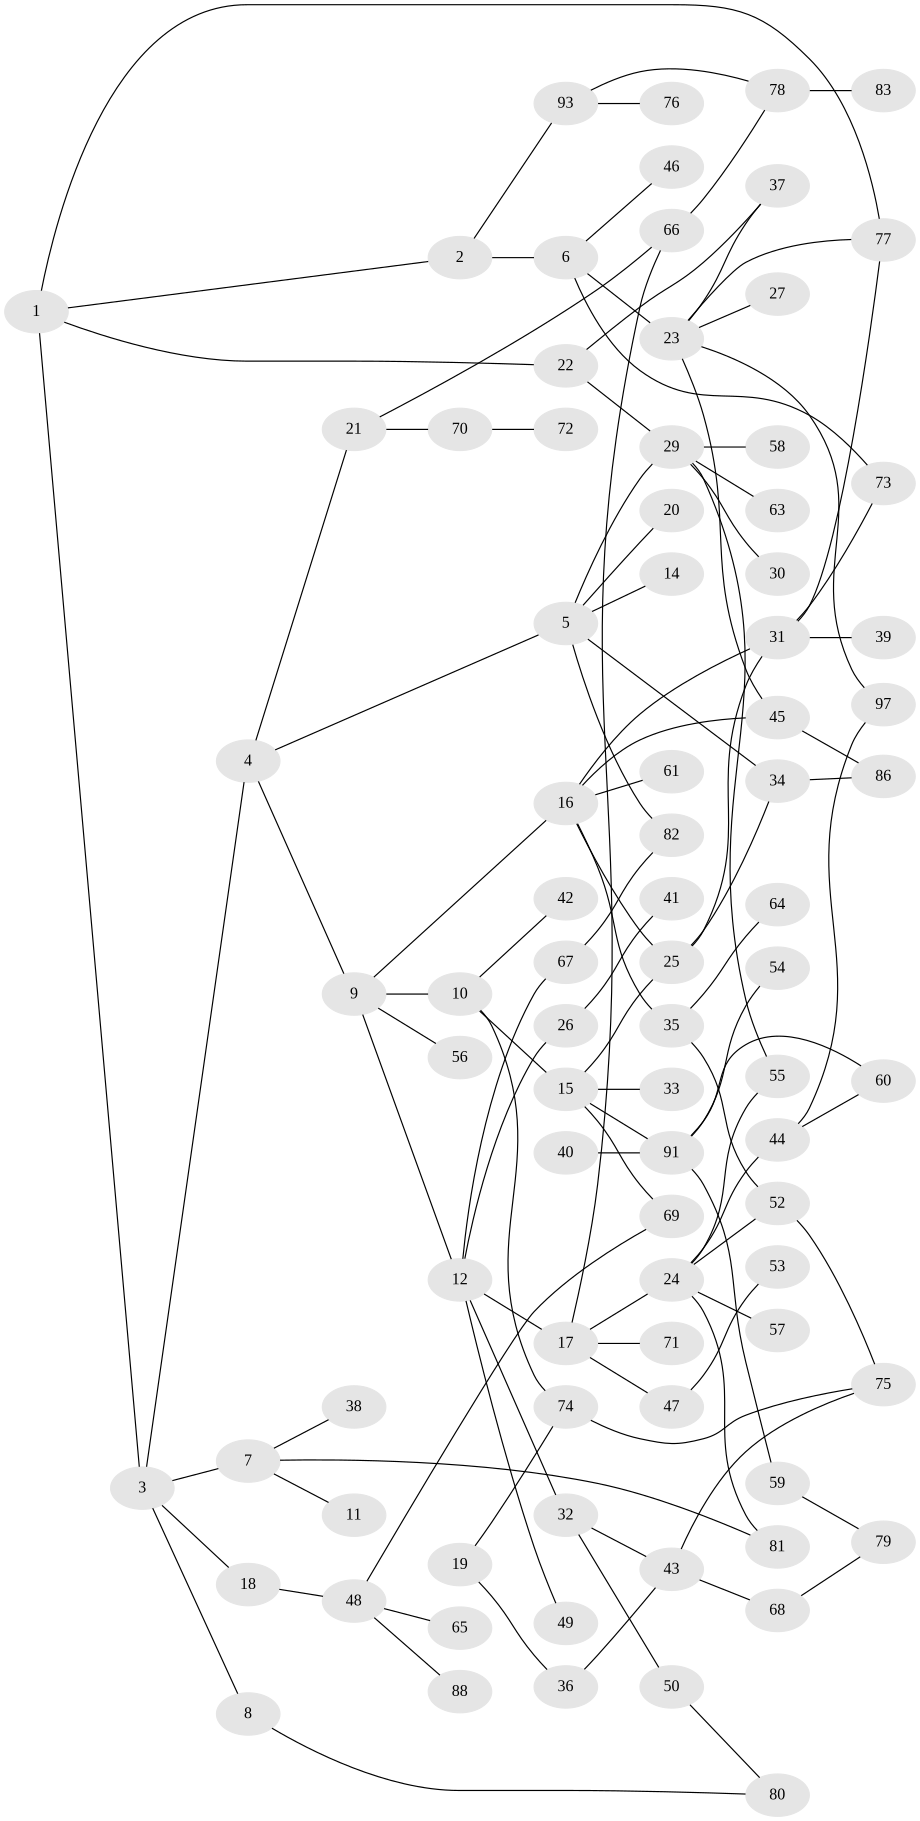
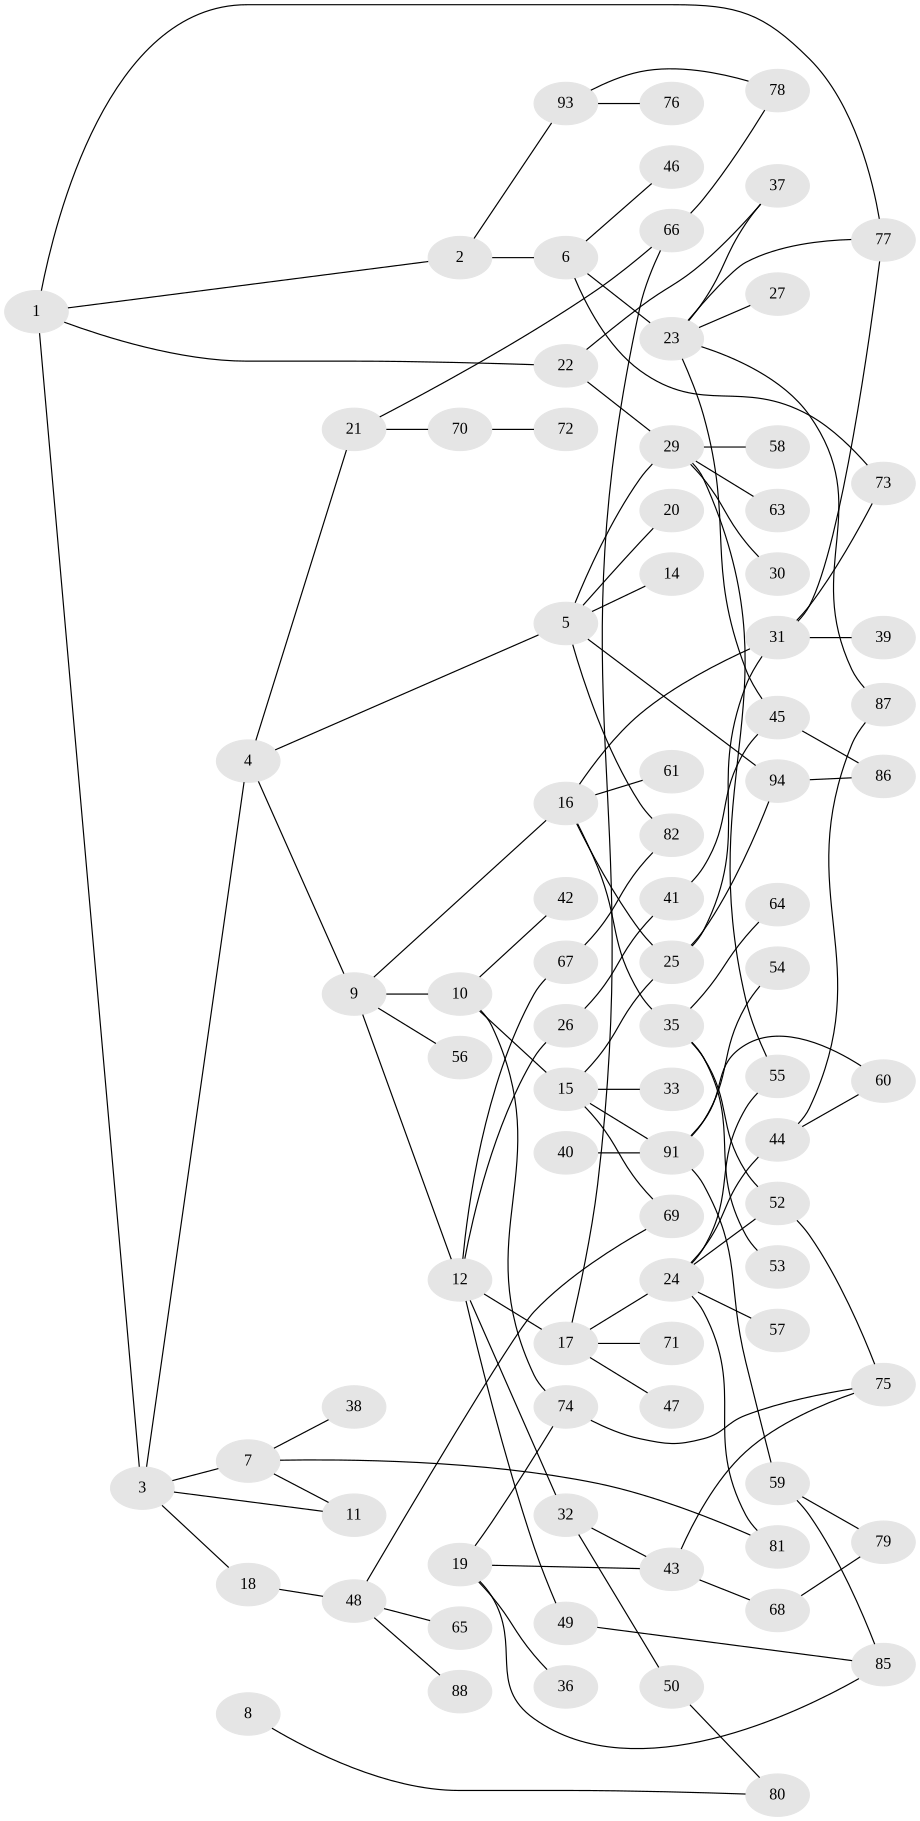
(883, 91) -> none
(883, 705) -> (883, 705)
(656, 733) -> (721, 824)
(778, 781) -> (778, 781)
(725, 1337) -> (725, 1146)
(195, 1601) -> (248, 1502)
(621, 1629) -> (566, 1567)
none -> (883, 1665)
